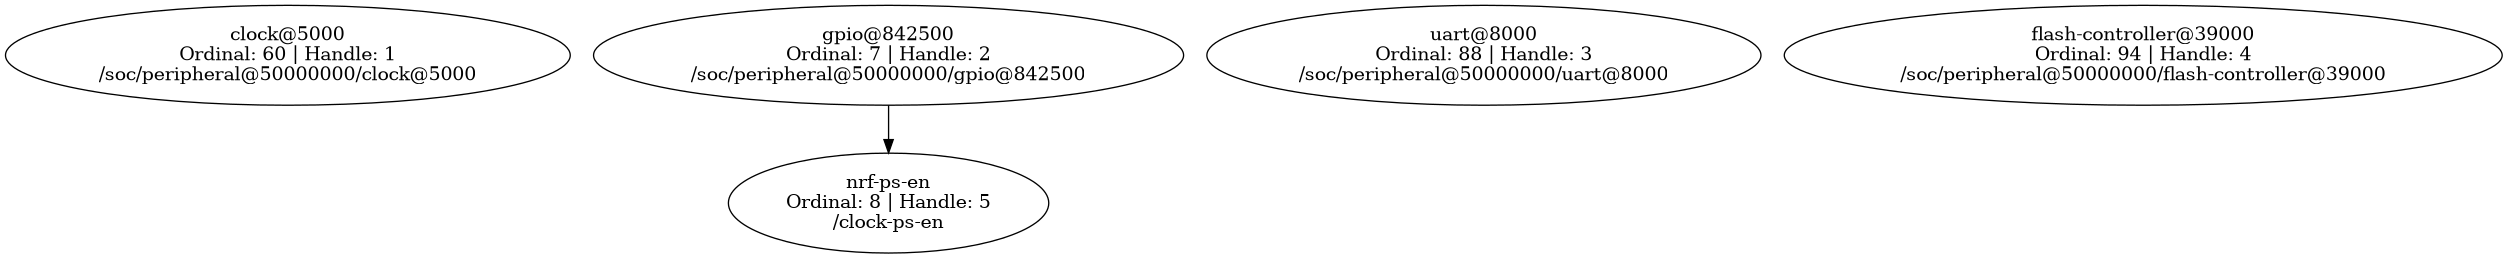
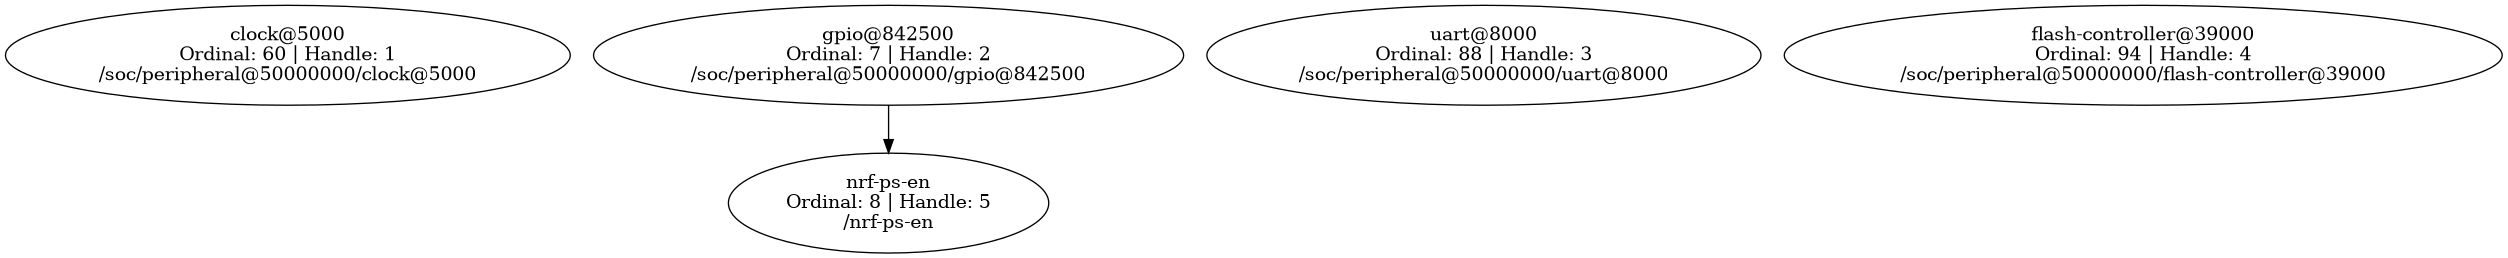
(889, 203) -> (889, 203)
